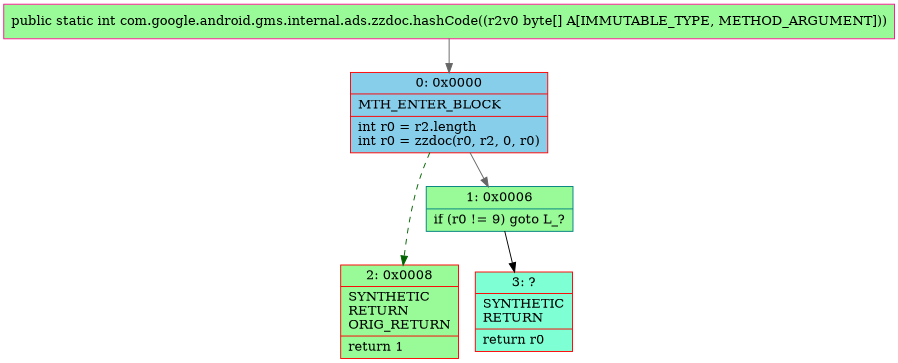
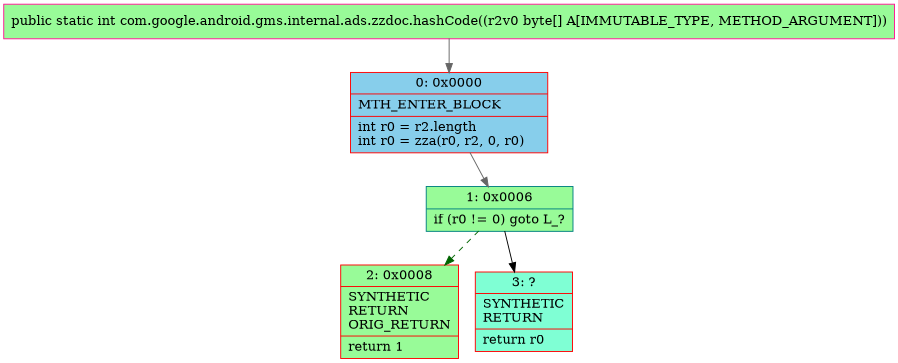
(449, 141) -> (441, 141)
(413, 203) -> (465, 245)
(500, 220) -> (500, 220)
